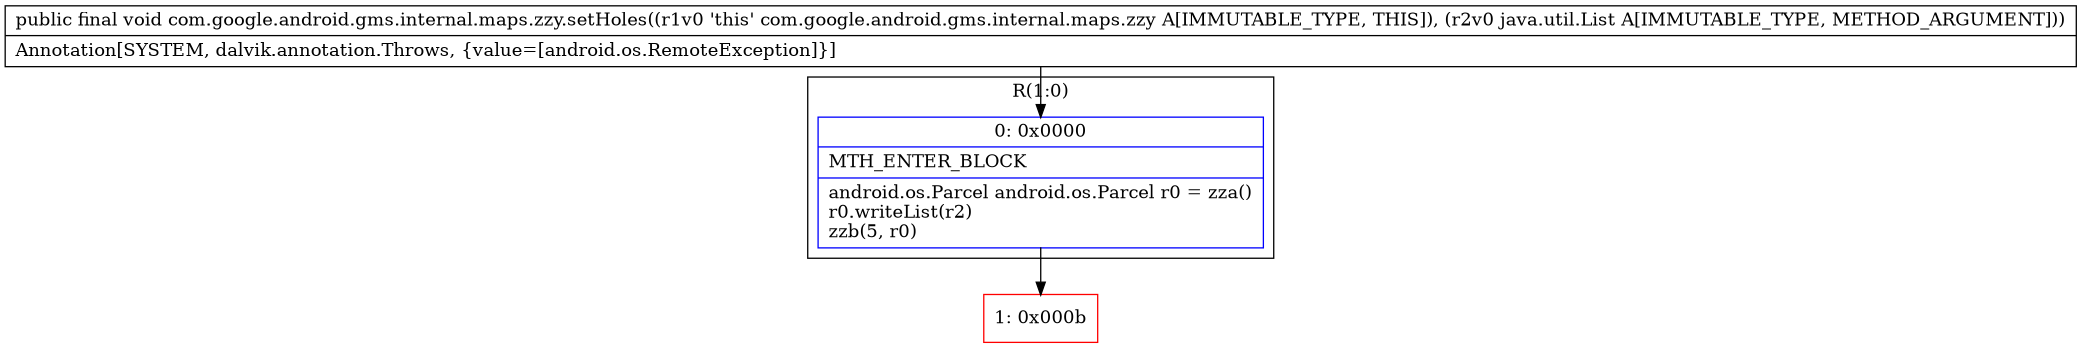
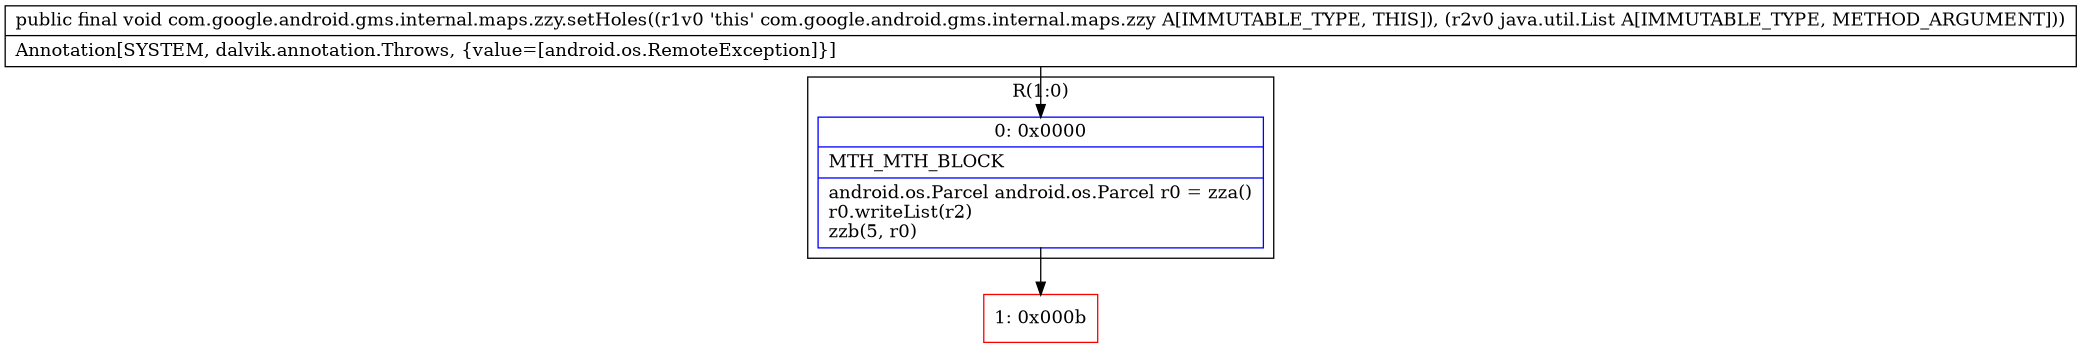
(928, 162) -> (916, 162)
